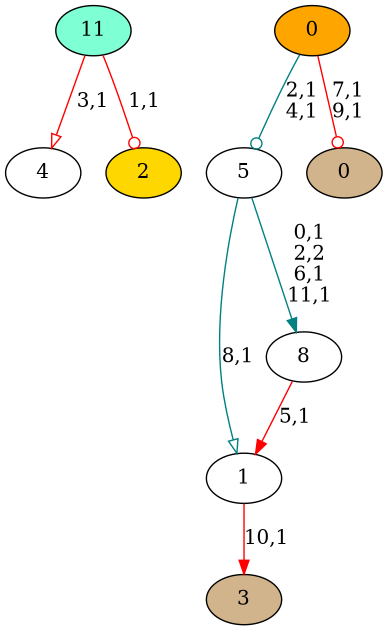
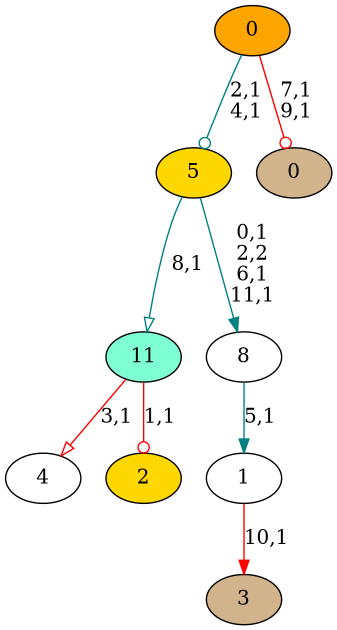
(244, 173) -> (194, 173)
(220, 319) -> (162, 257)
(277, 411) -> (244, 411)
